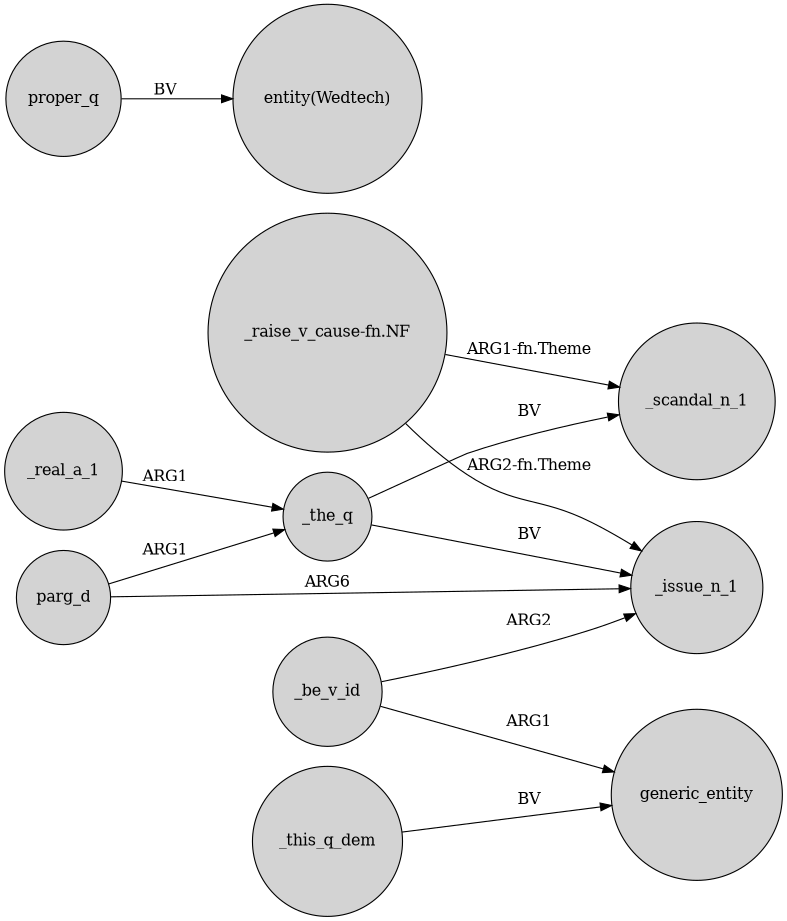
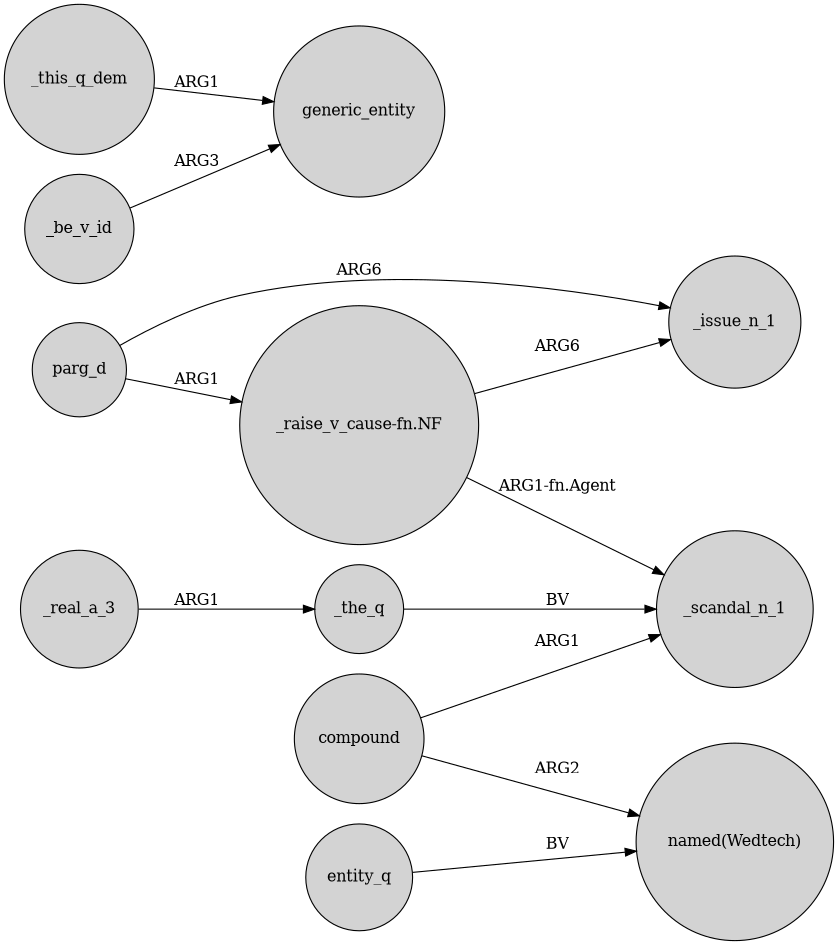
(64, 99) -> (359, 877)
(327, 99) -> (735, 842)
(529, 350) -> (557, 487)
(529, 466) -> (557, 347)
(64, 471) -> (79, 609)
(496, 549) -> none
(191, 558) -> (178, 389)
(504, 654) -> none
(529, 722) -> (197, 162)
none -> (359, 739)
(529, 800) -> (197, 83)
